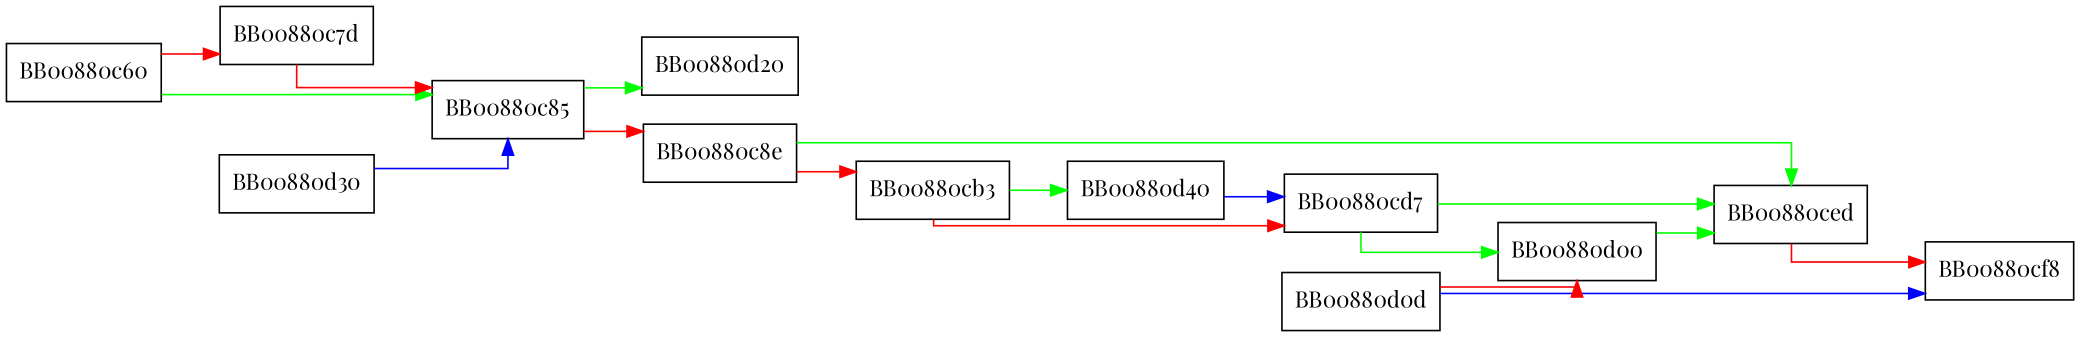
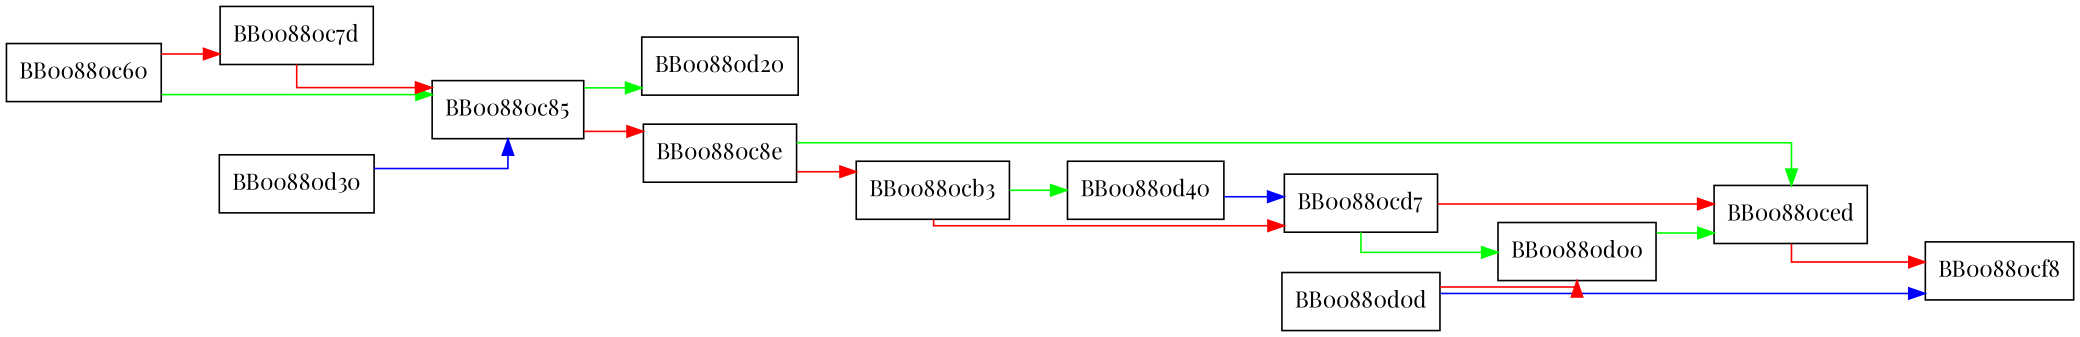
(1568, 204) -> (1568, 204)
